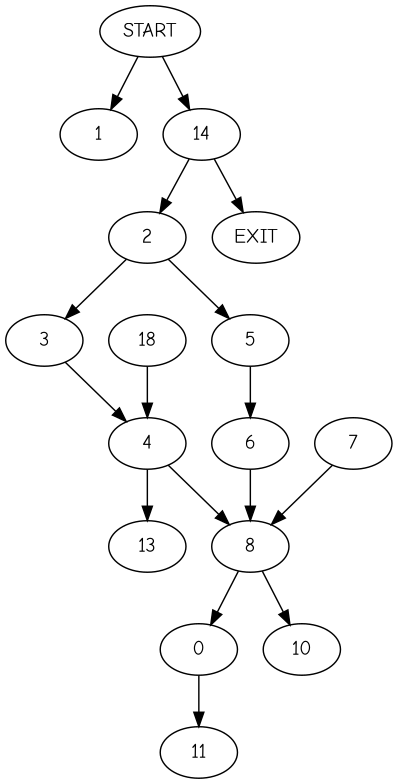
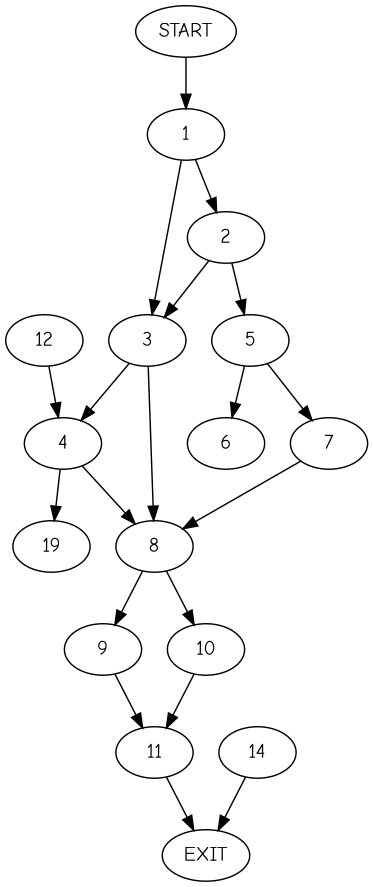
(173, 77) -> none
(178, 180) -> (203, 179)
none -> (168, 230)
(147, 340) -> (44, 340)
none -> (285, 386)
(250, 488) -> (151, 436)
(147, 546) -> (52, 546)
(199, 649) -> (103, 649)
none -> (184, 695)
none -> (177, 797)
